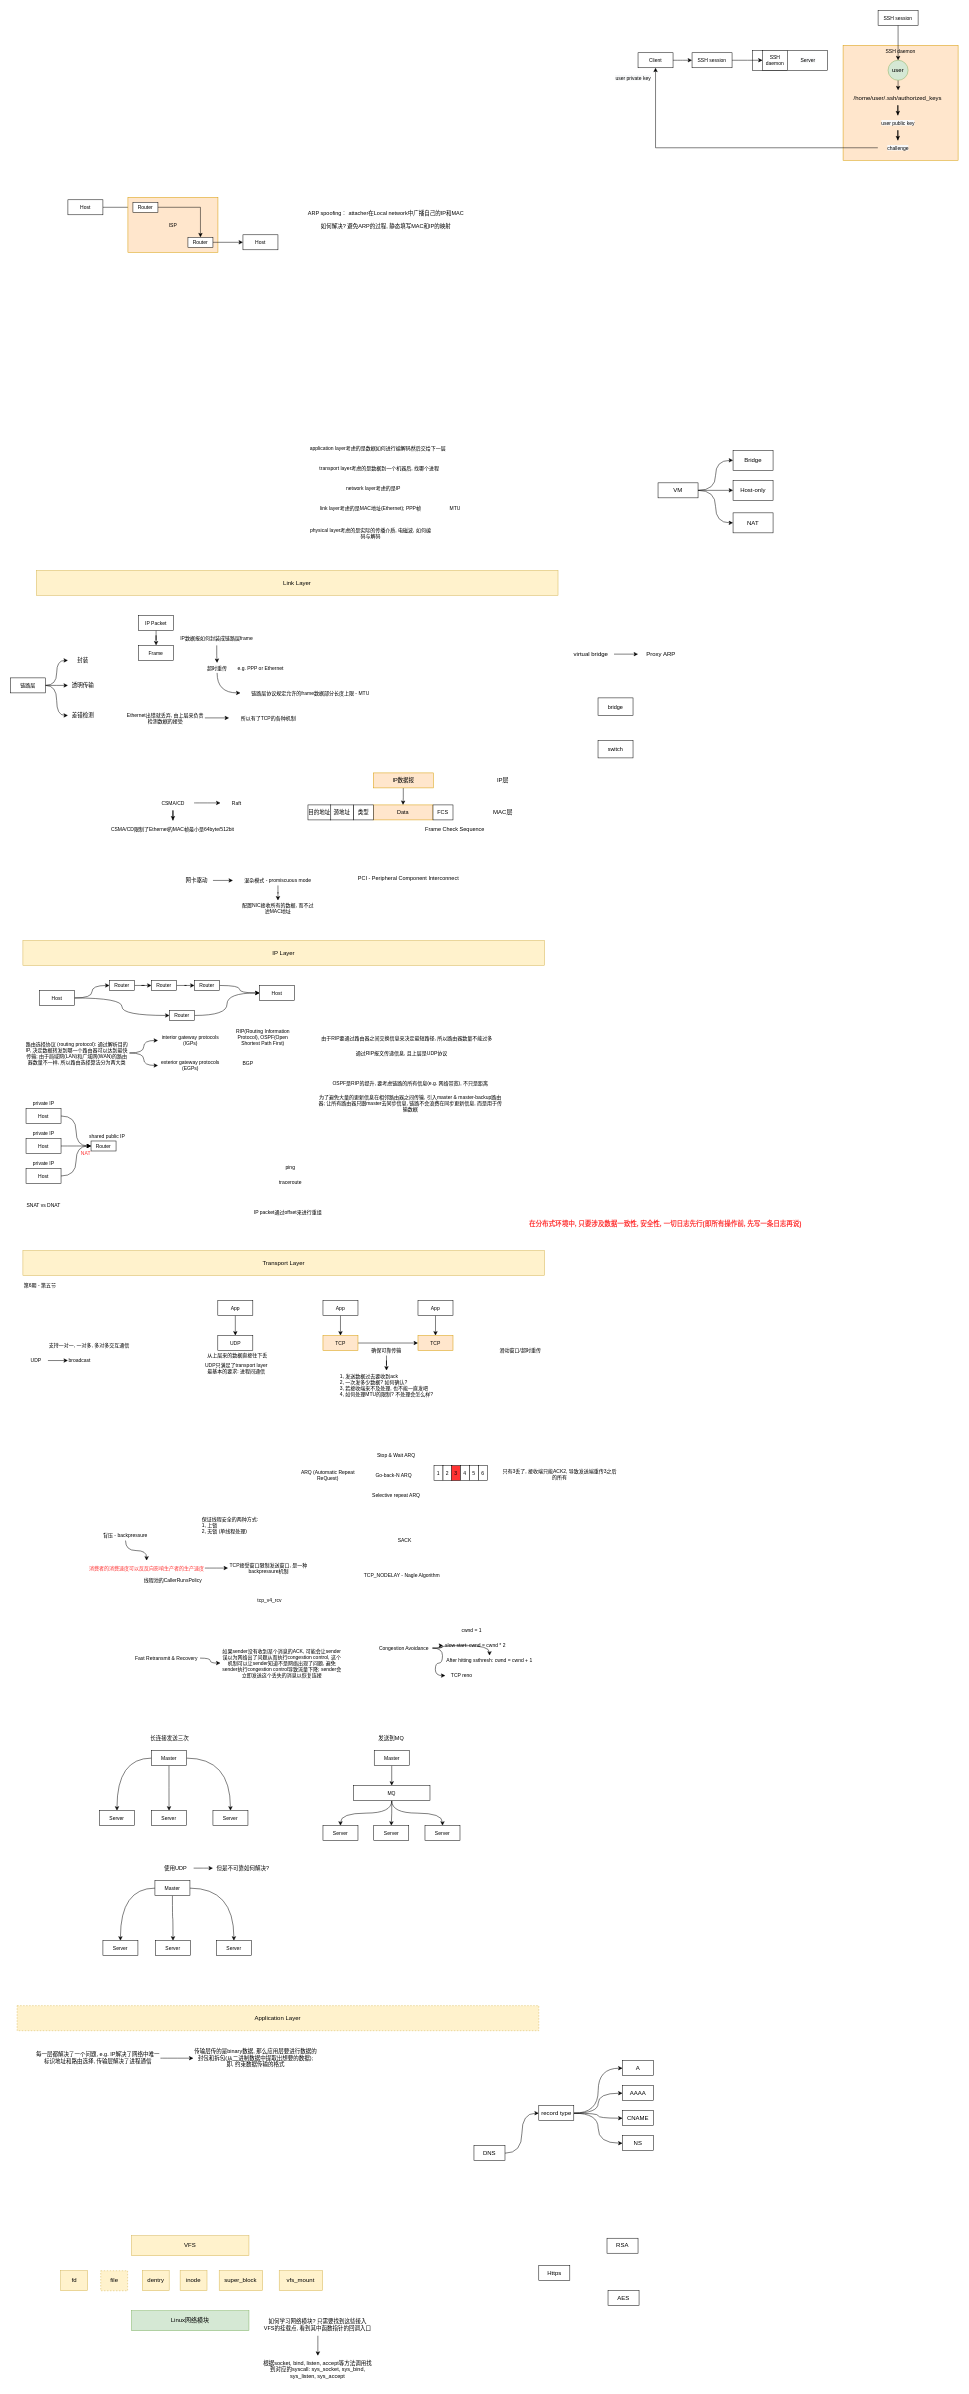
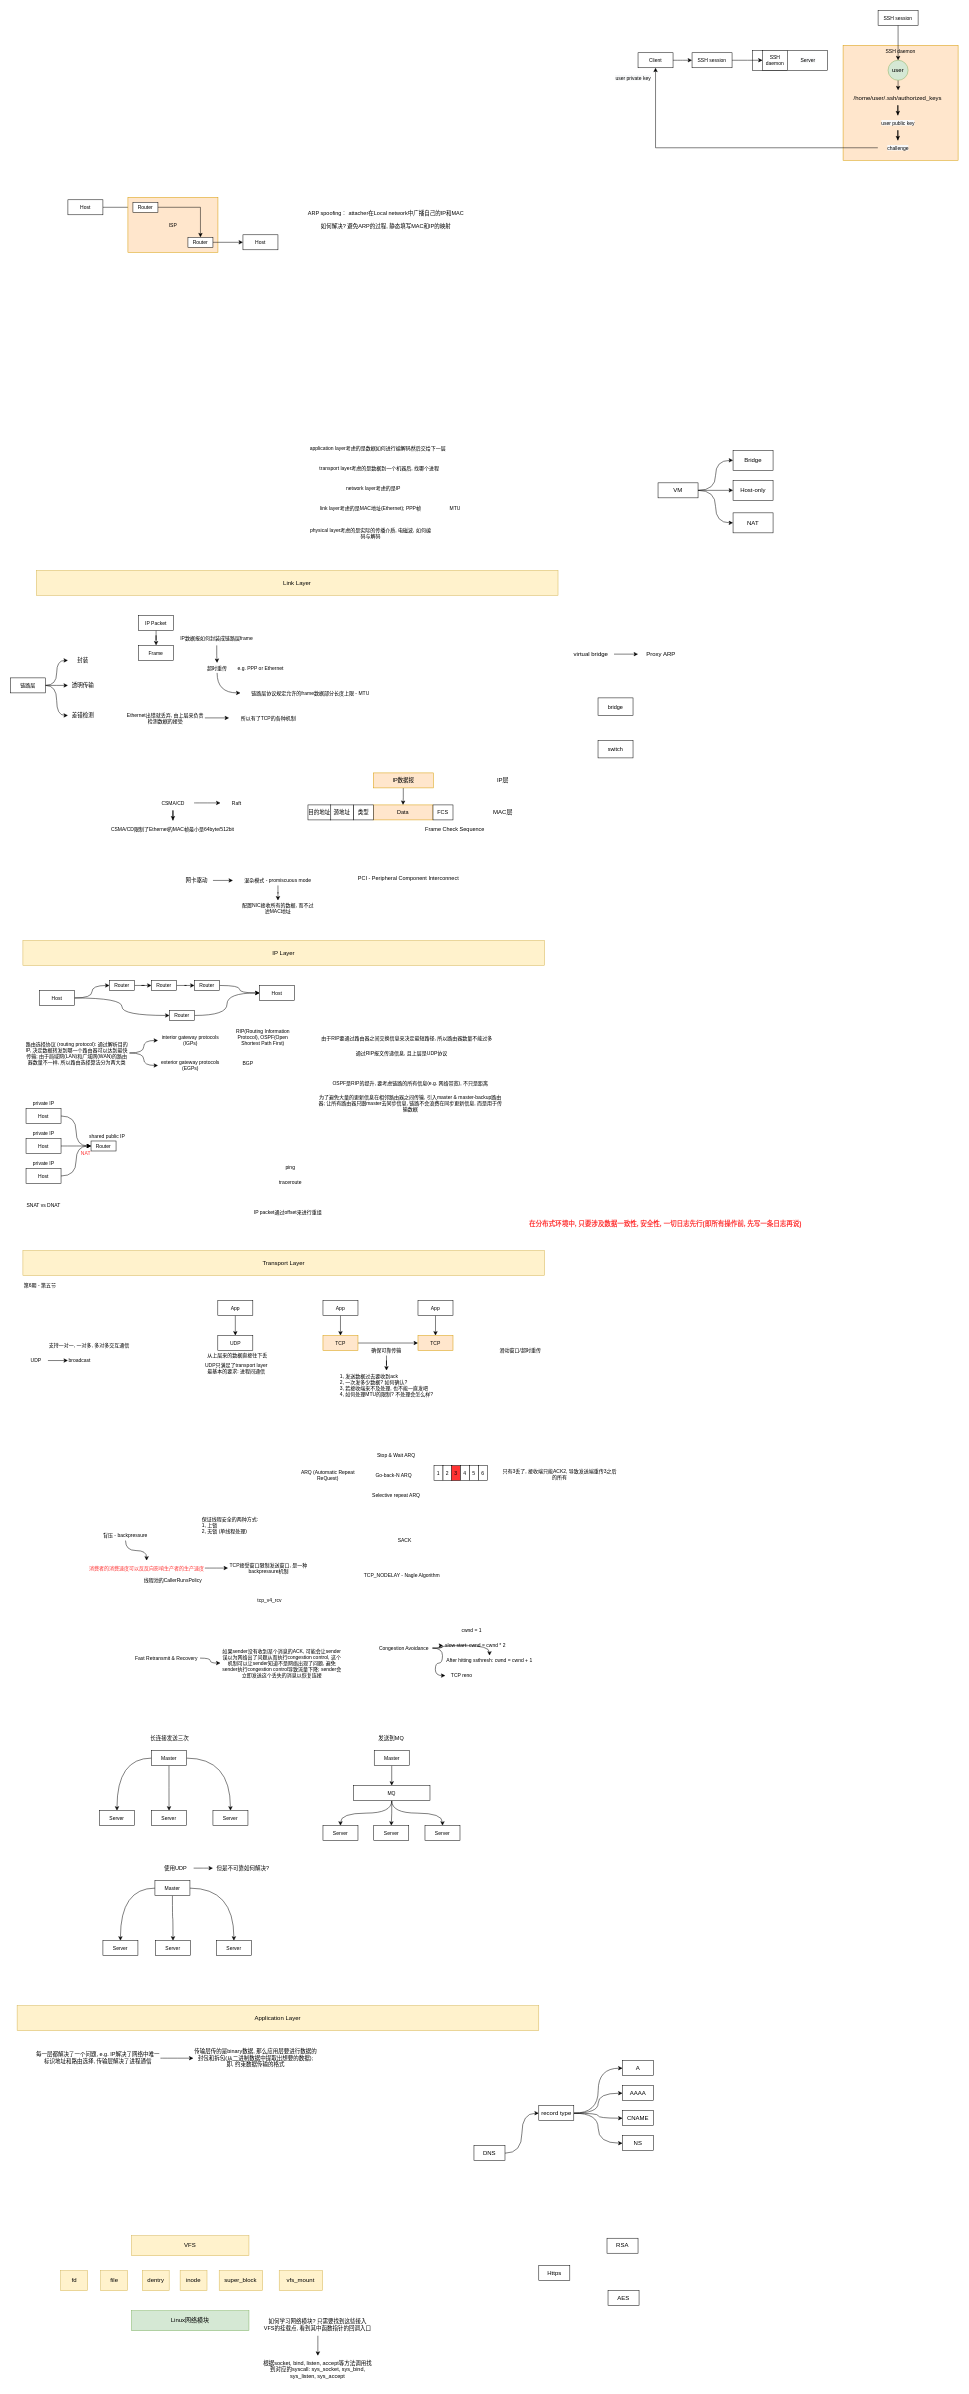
(278, 2018) -> (278, 2018)
(114, 2280) -> (114, 2280)
